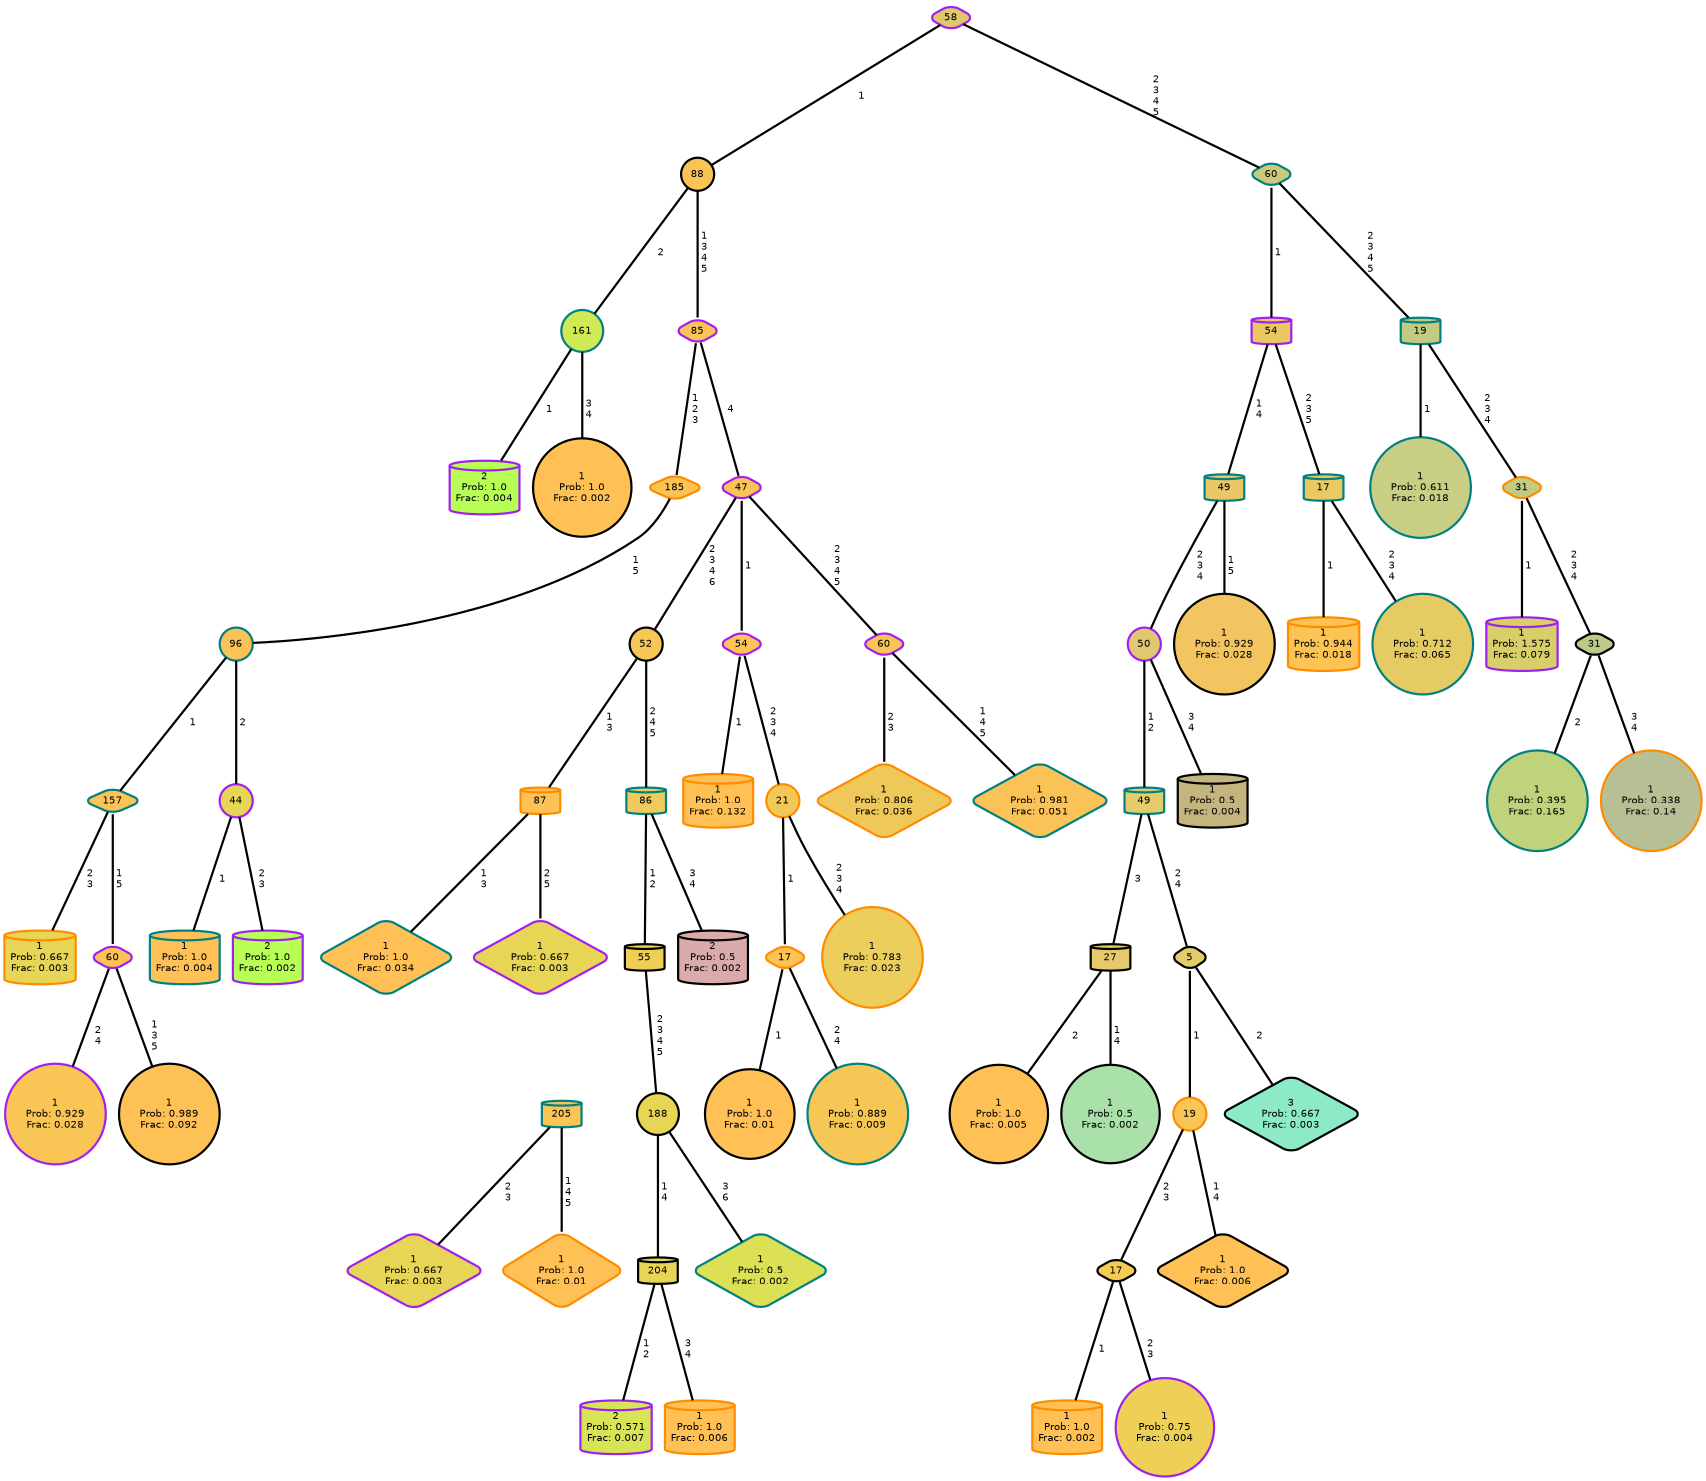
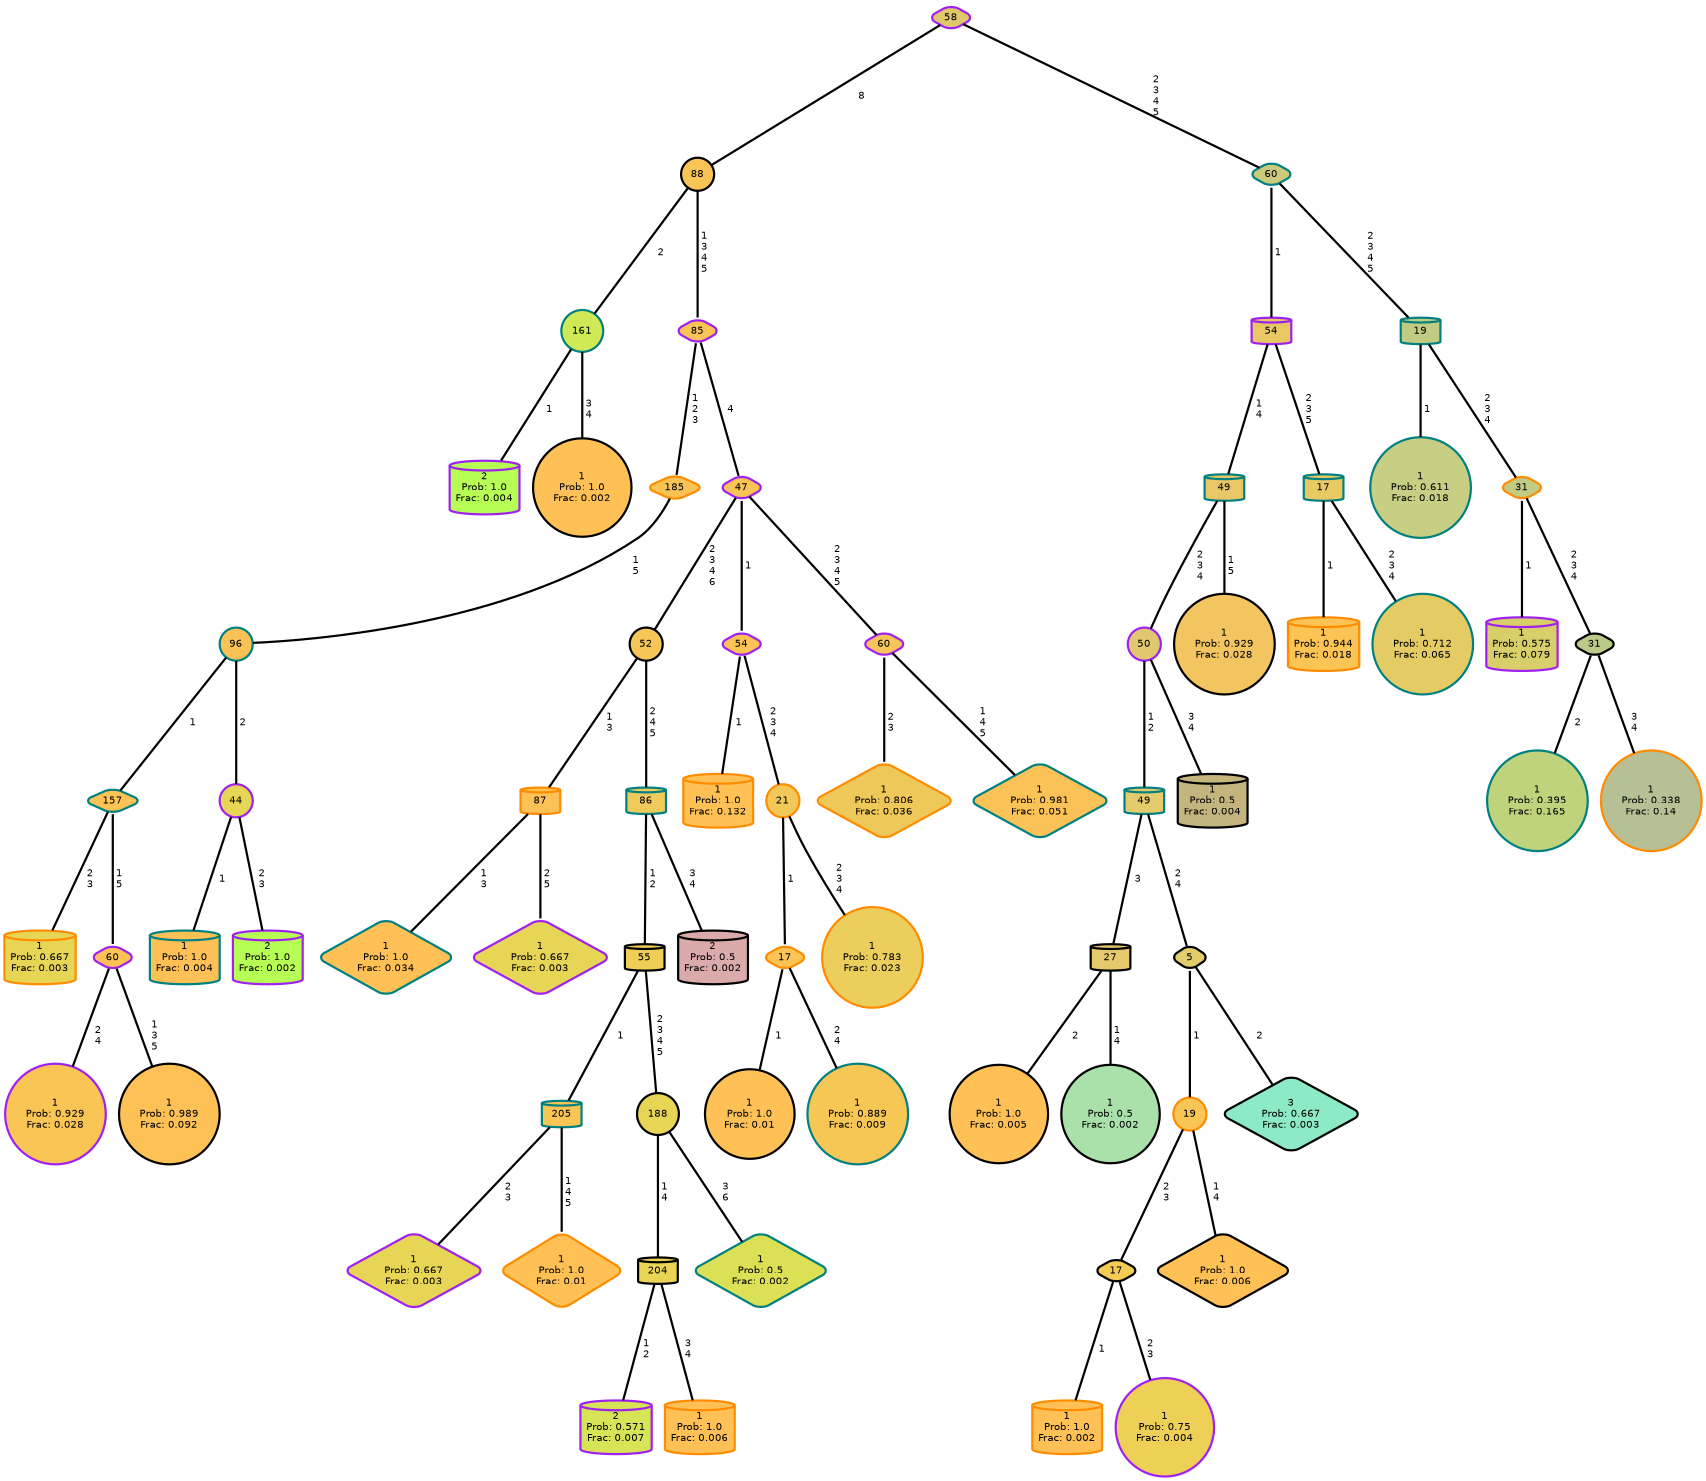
(860, 96) -> (860, 96)
(1522, 644) -> (1522, 644)
none -> (603, 1036)
